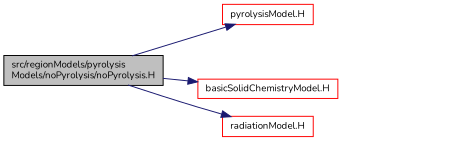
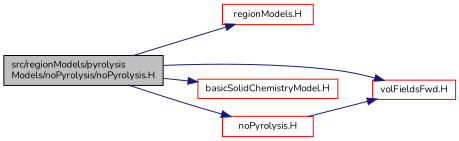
(268, 14) -> (268, 14)
none -> (414, 90)
(268, 126) -> (268, 126)
